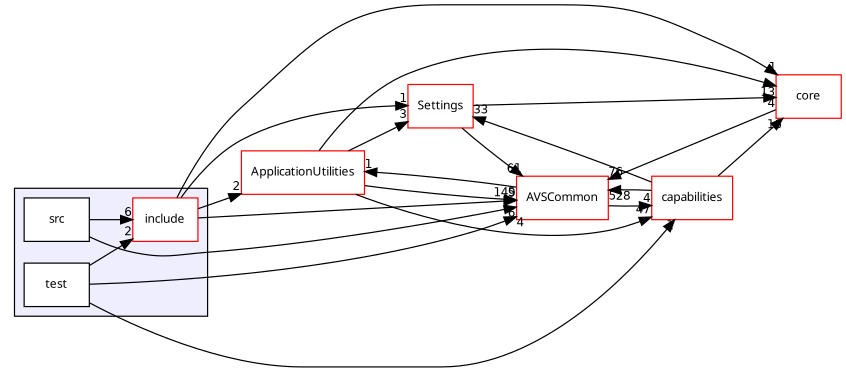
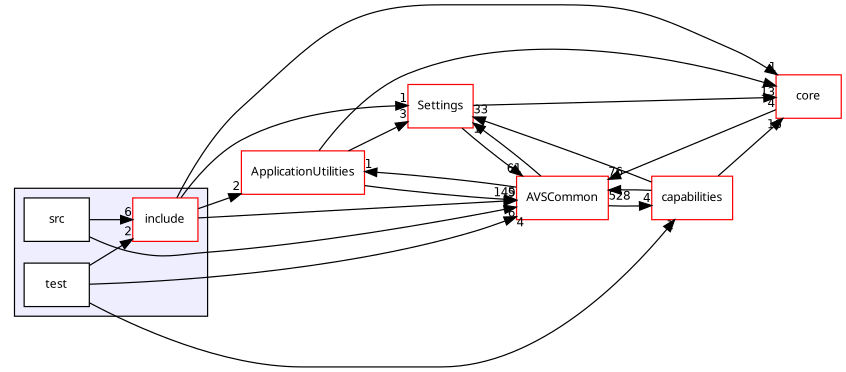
none -> (512, 152)
(504, 232) -> none
